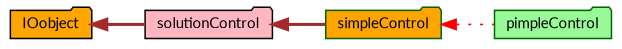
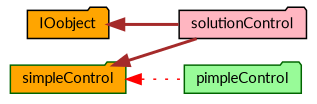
(307, 24) -> (162, 50)
